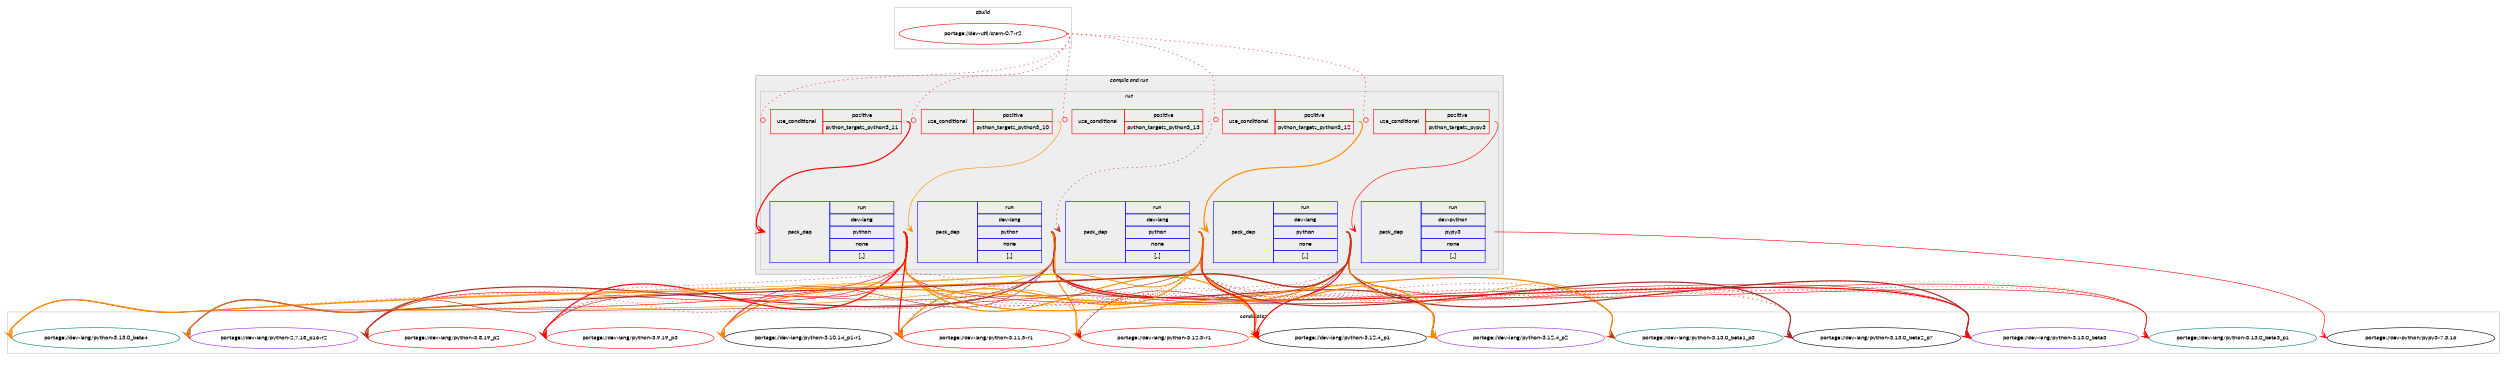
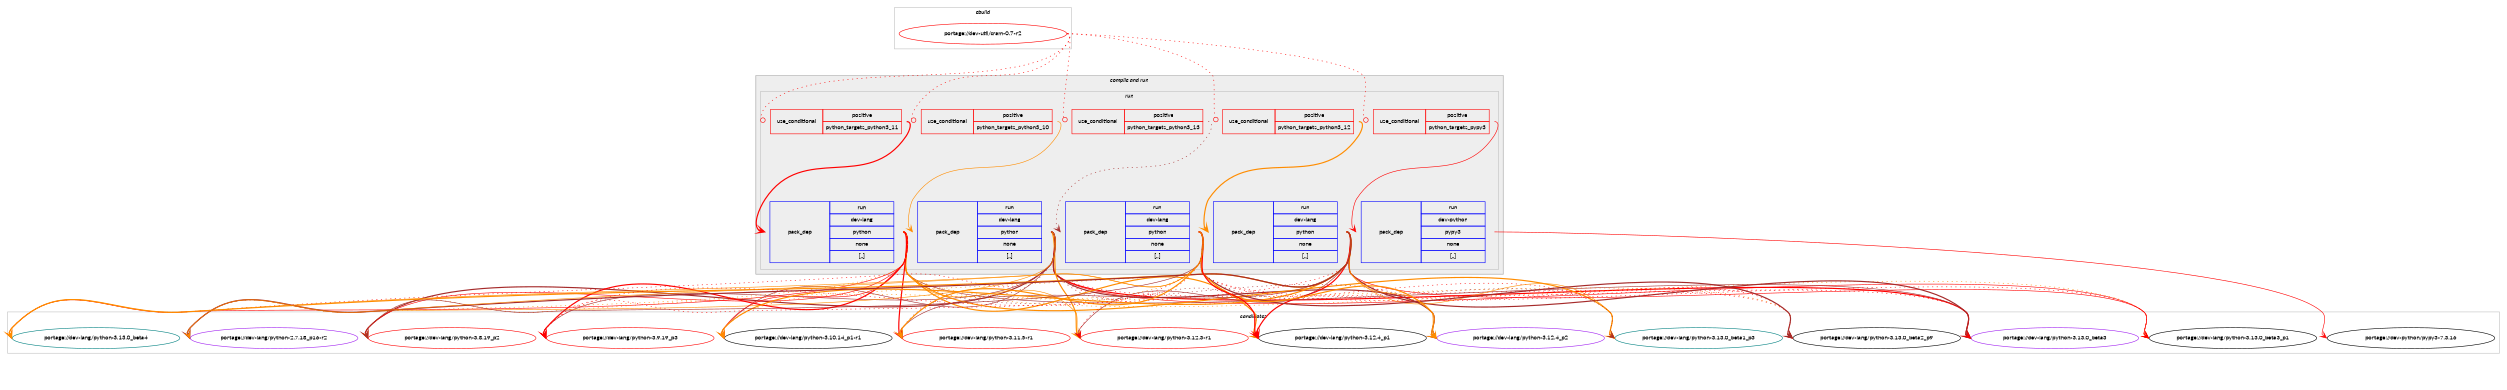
(1877, 338) -> (1877, 338)
(2233, 338) -> (2233, 338)
